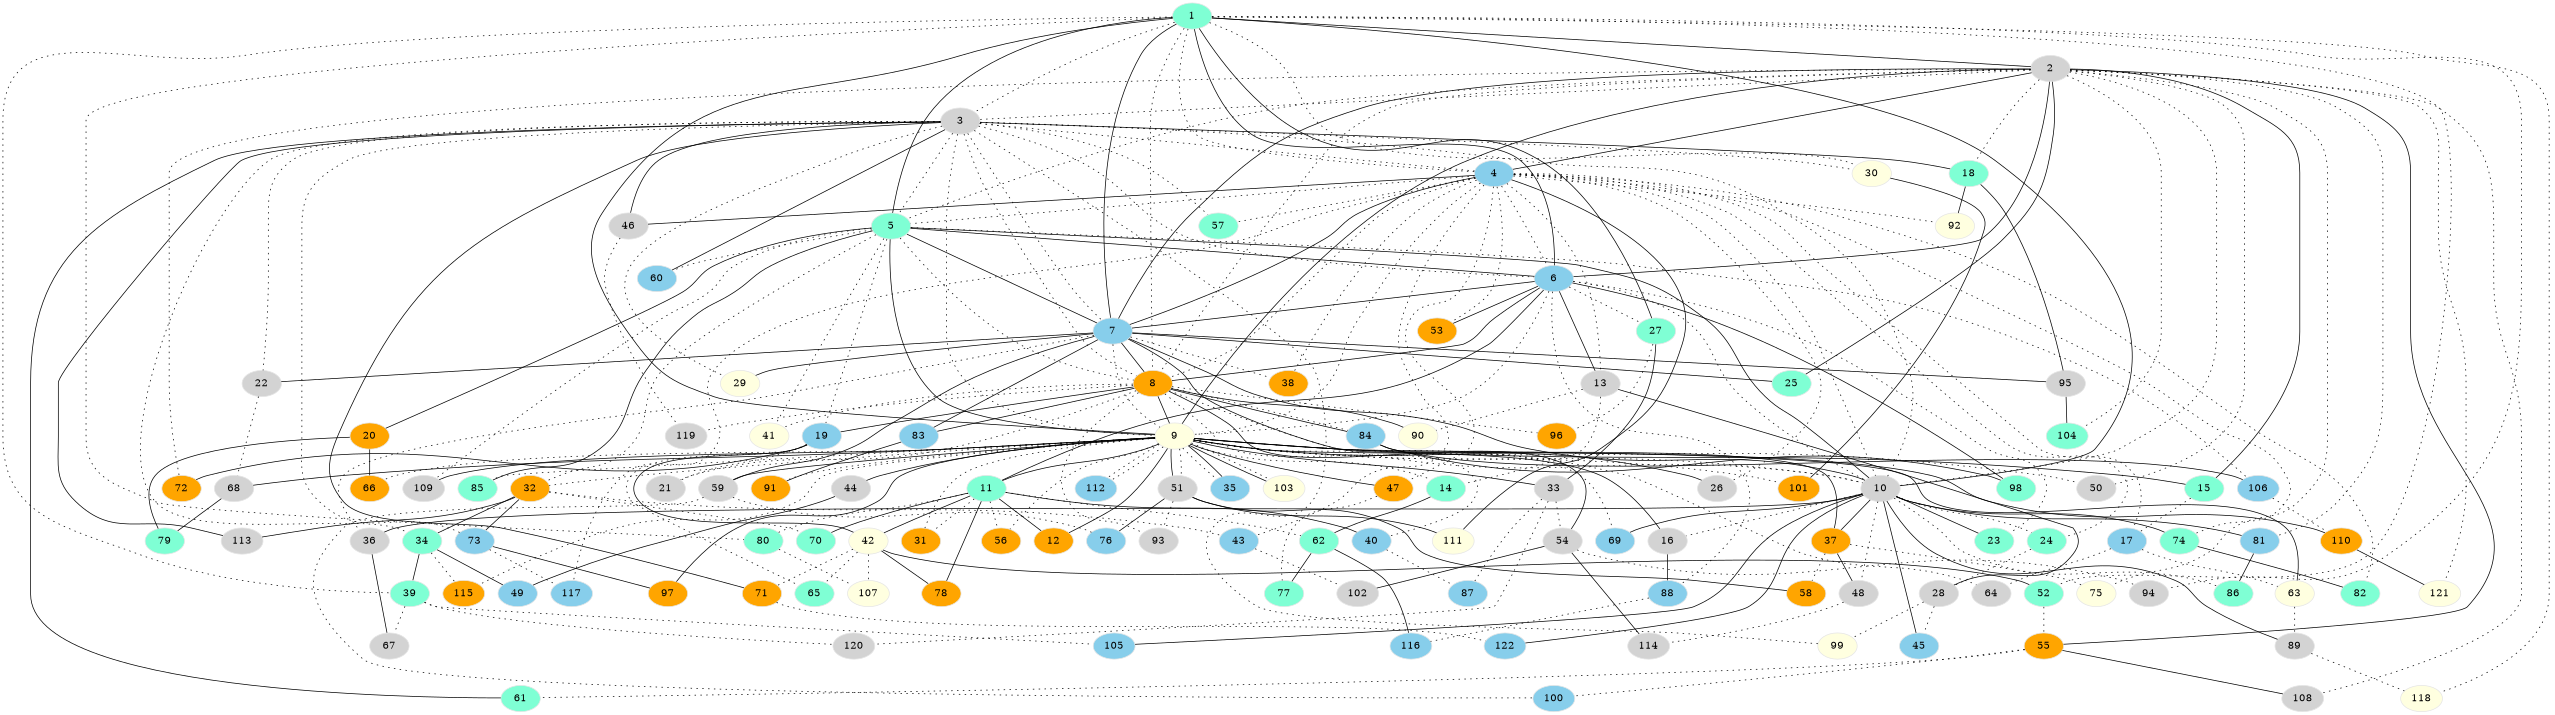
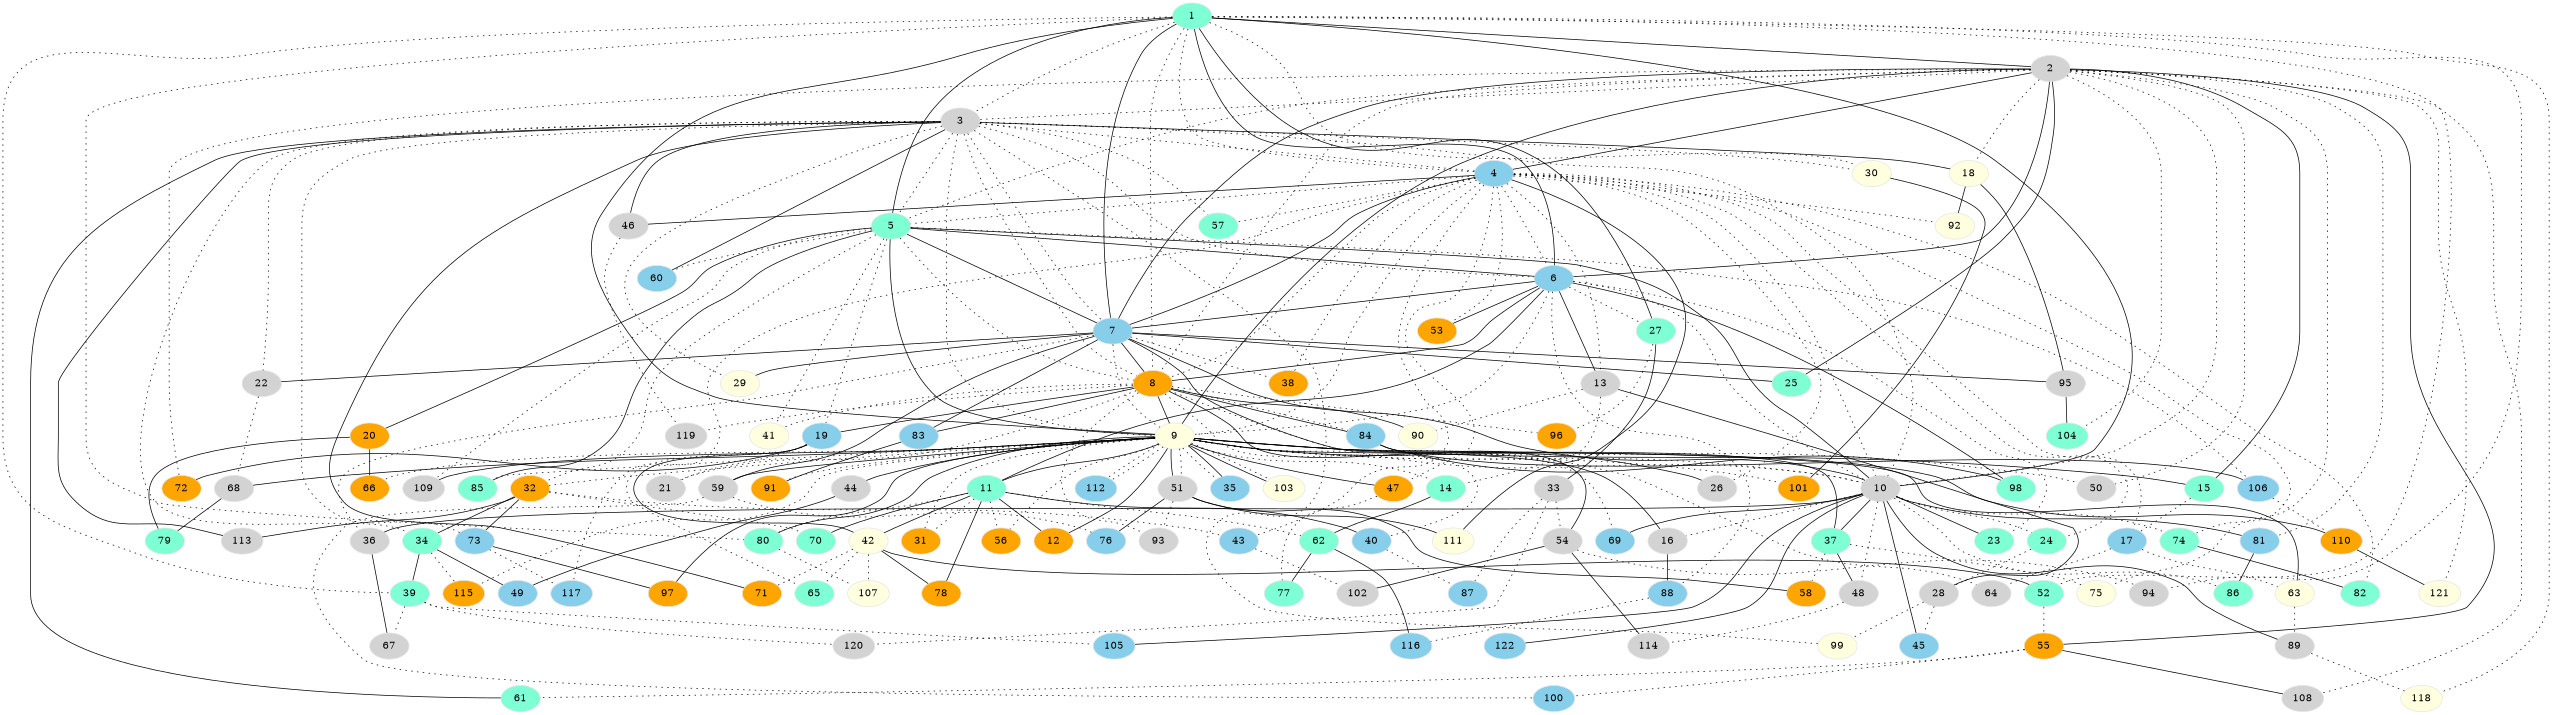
(1969, 174) -> (1969, 174)
(1441, 472) -> (960, 466)
(2030, 514) -> (2030, 514)
(1831, 541) -> (1831, 541)
(1113, 627) -> none
